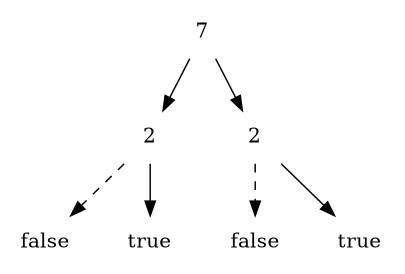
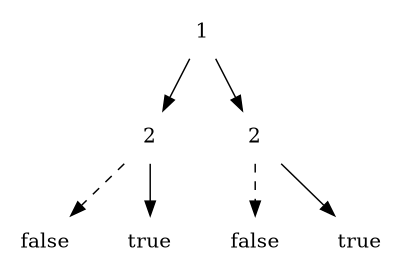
(203, 32) -> (203, 32)
